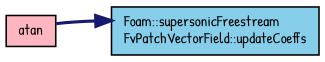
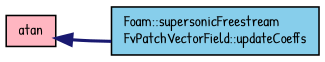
(76, 22) -> (91, 41)
